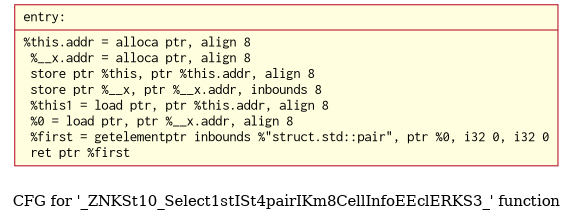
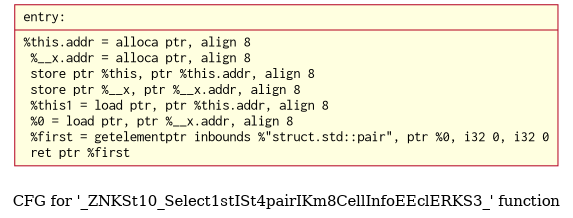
(173, 89) -> (162, 89)
